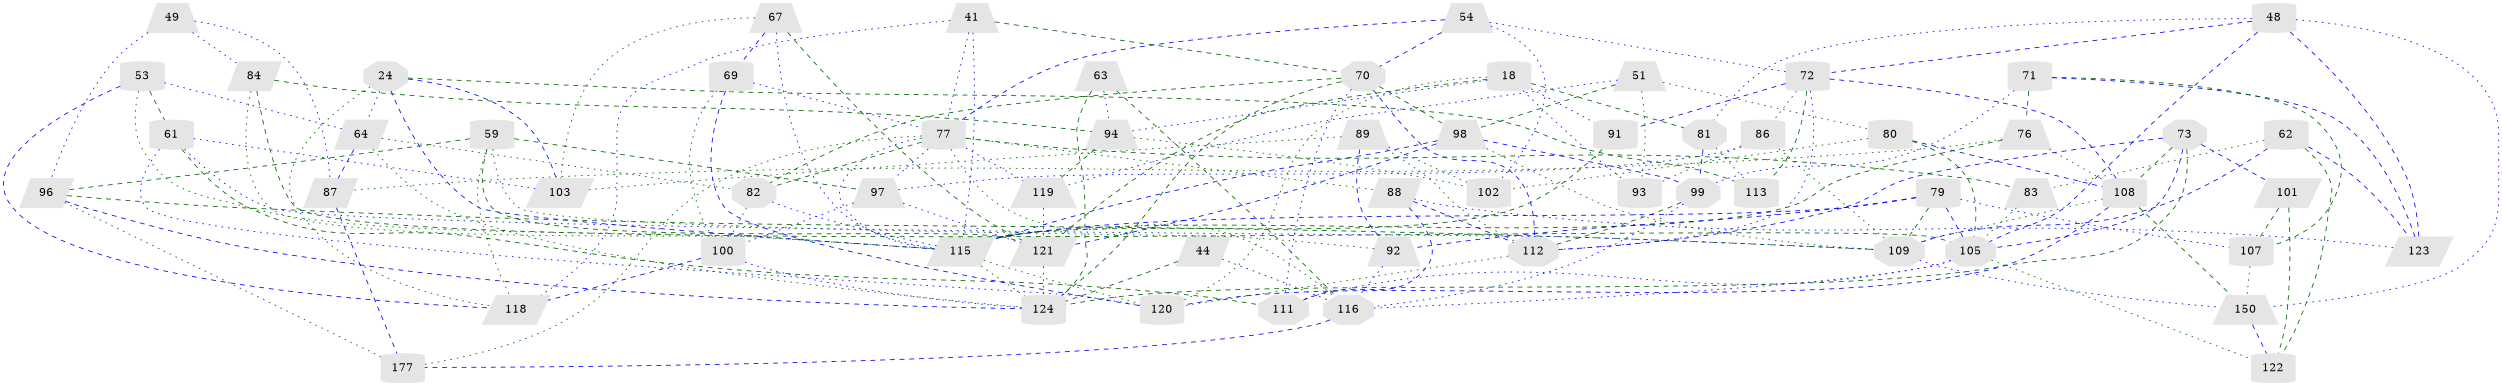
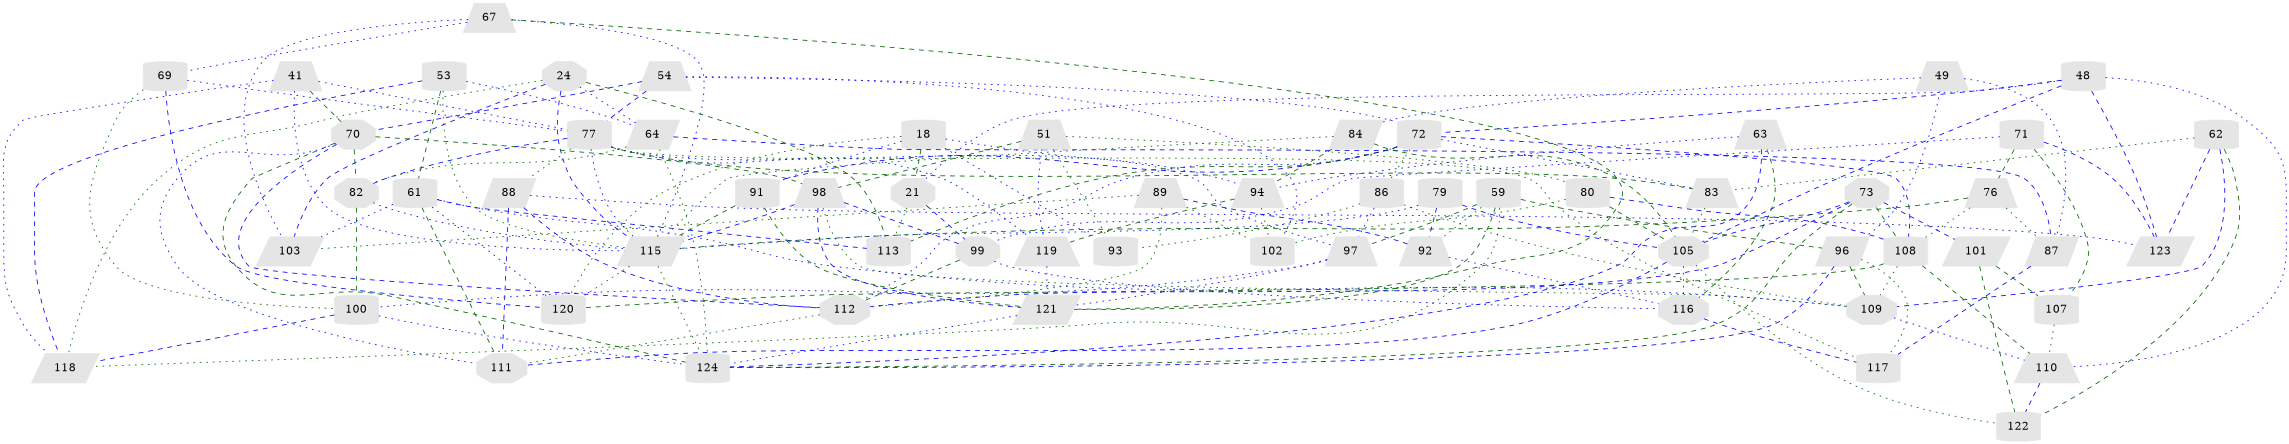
(759, 41) -> (327, 46)
(618, 52) -> (291, 45)
(1214, 132) -> (837, 275)
(1705, 135) -> (913, 193)
(848, 164) -> (469, 156)
none -> (1567, 164)
(1085, 196) -> (1336, 325)
(1432, 216) -> (1050, 232)
(1030, 219) -> none
(2061, 219) -> none
(739, 222) -> (357, 251)
(1919, 222) -> none
none -> (727, 234)
(1203, 251) -> none
(1626, 278) -> (1161, 350)
(1346, 281) -> (673, 339)
(1584, 292) -> (1235, 290)
(2246, 310) -> (2047, 368)
(403, 368) -> (1878, 368)
